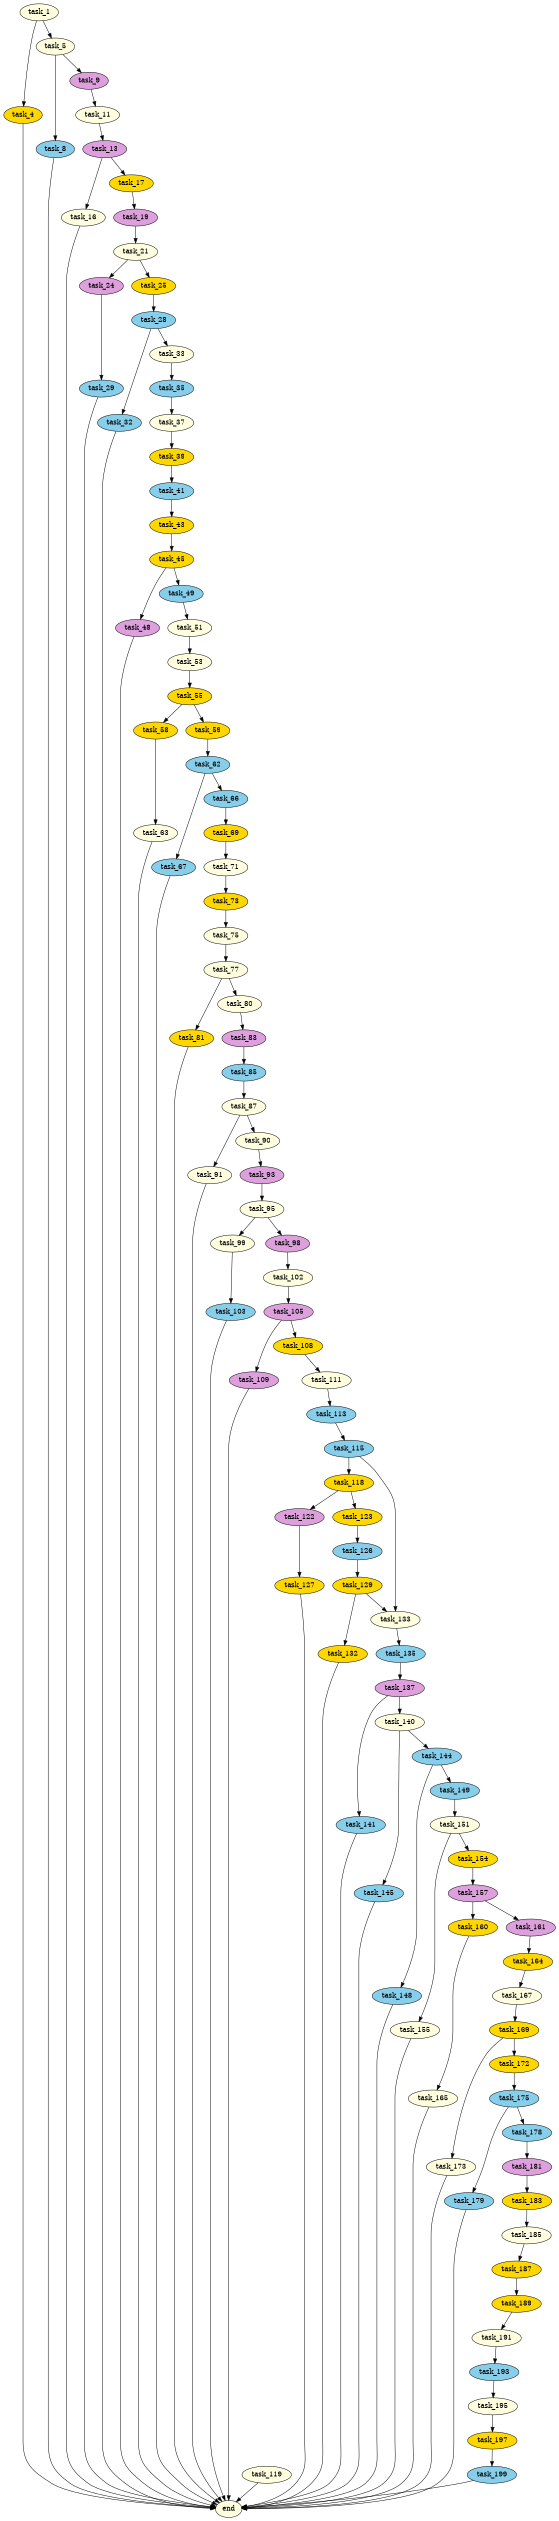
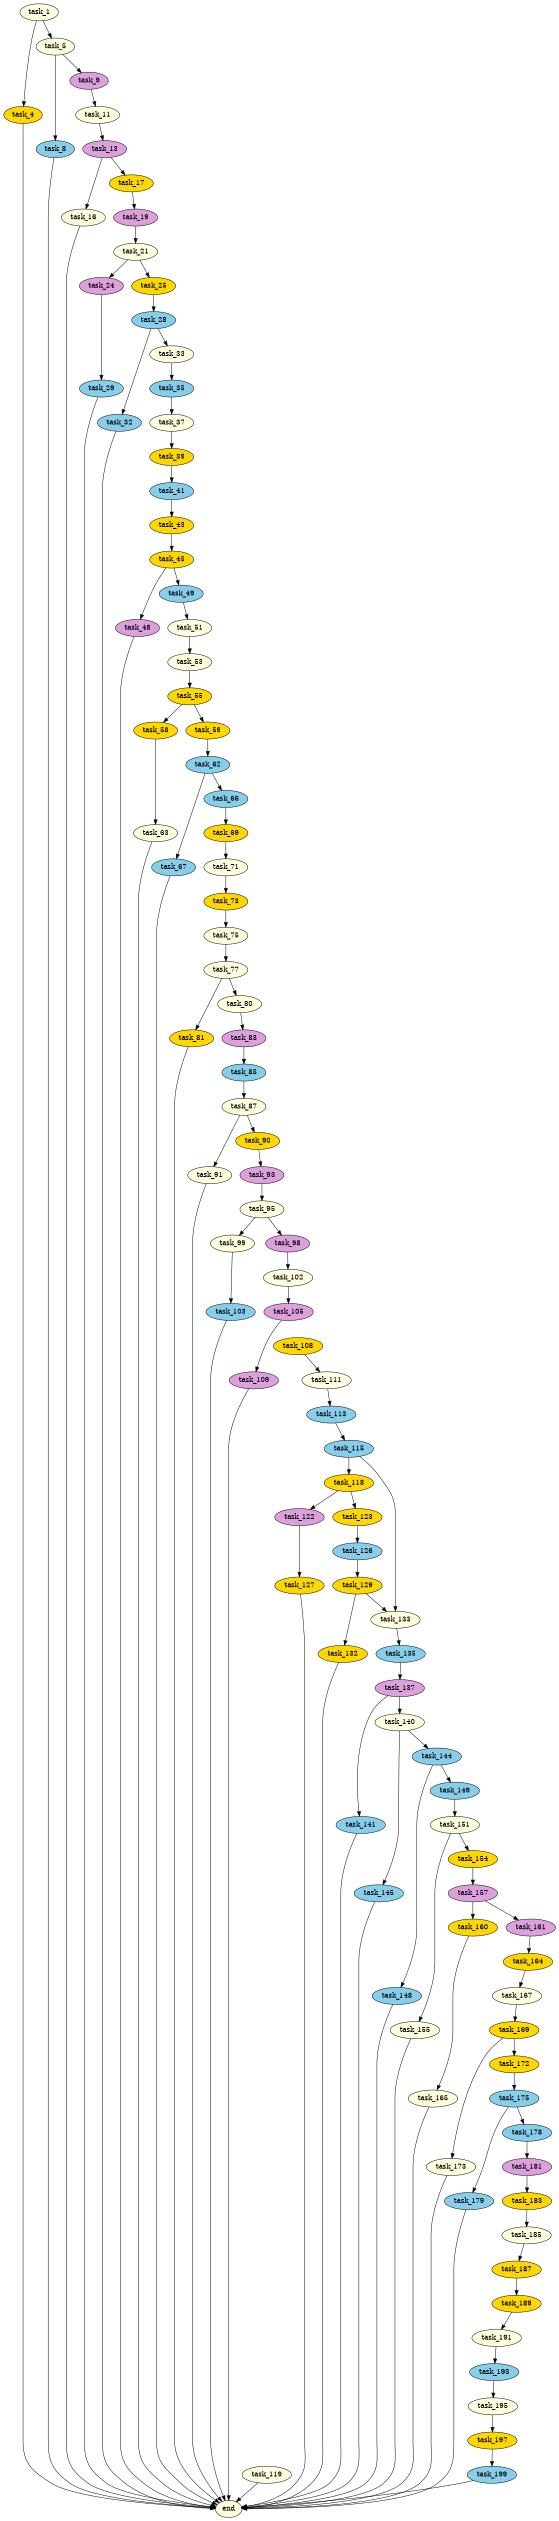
(258, 1141) -> (258, 1141)
(293, 1327) -> none
